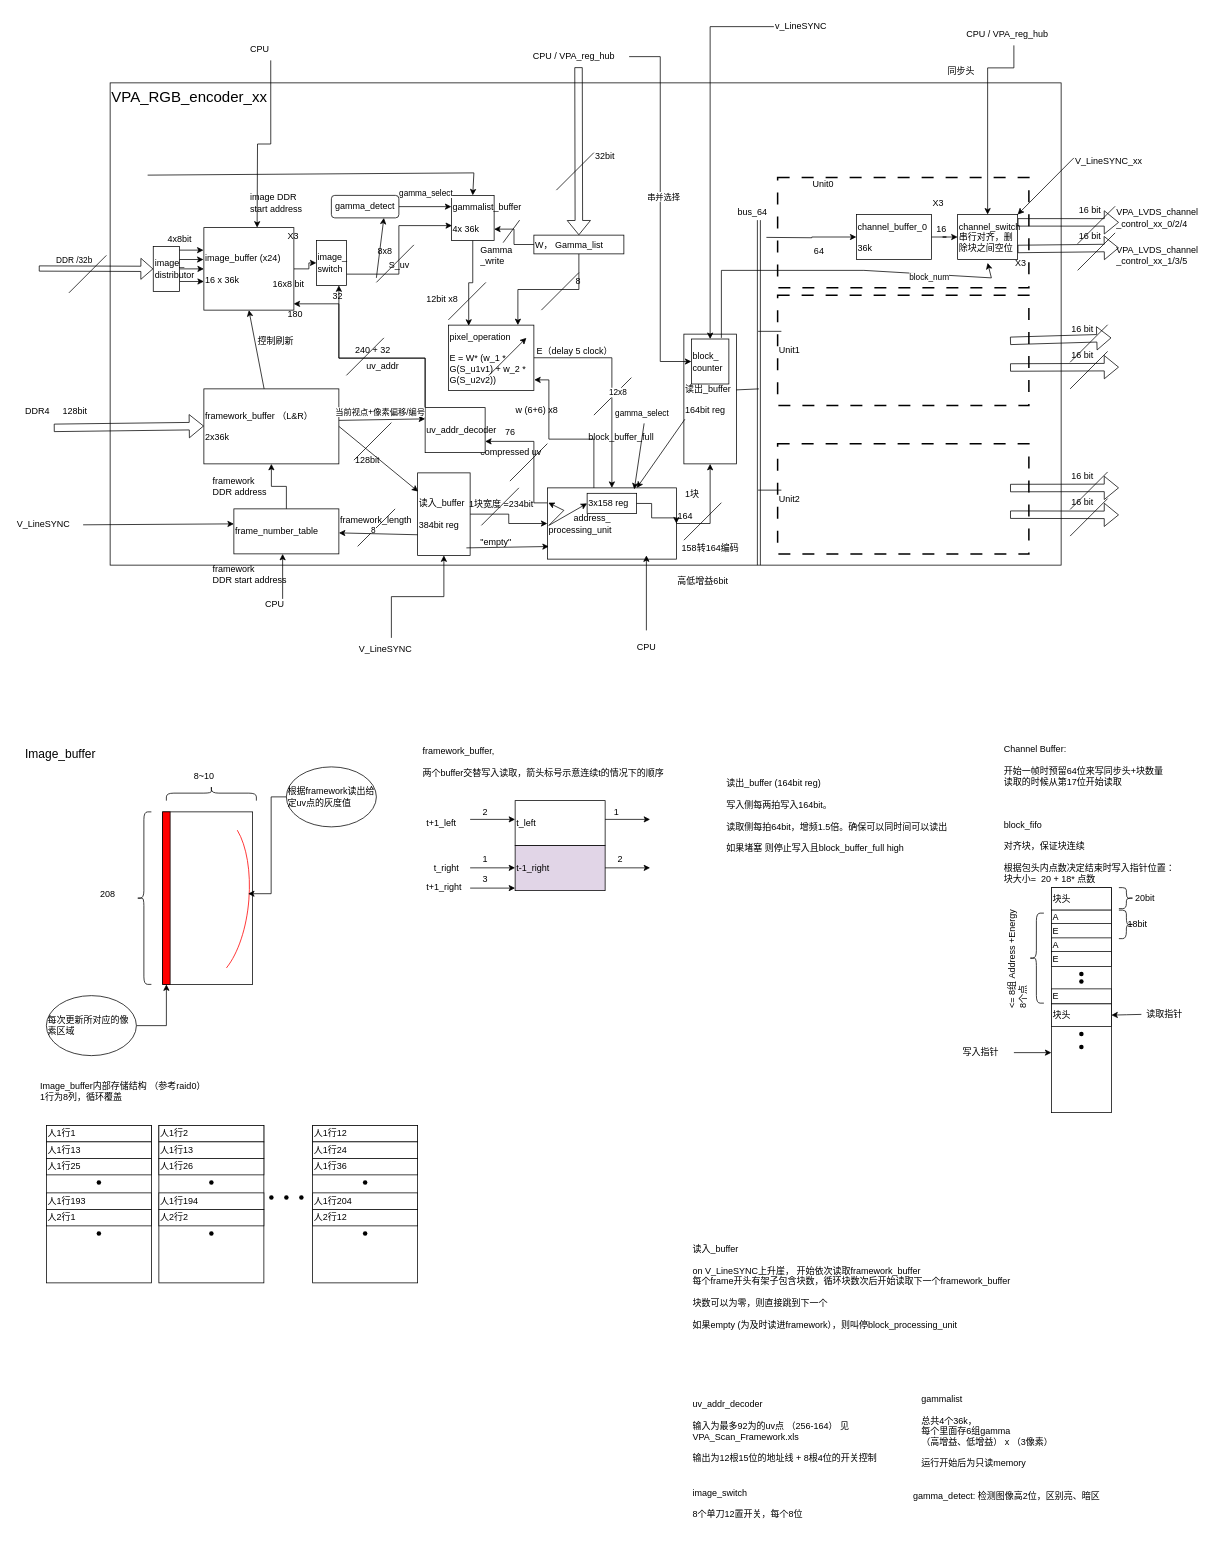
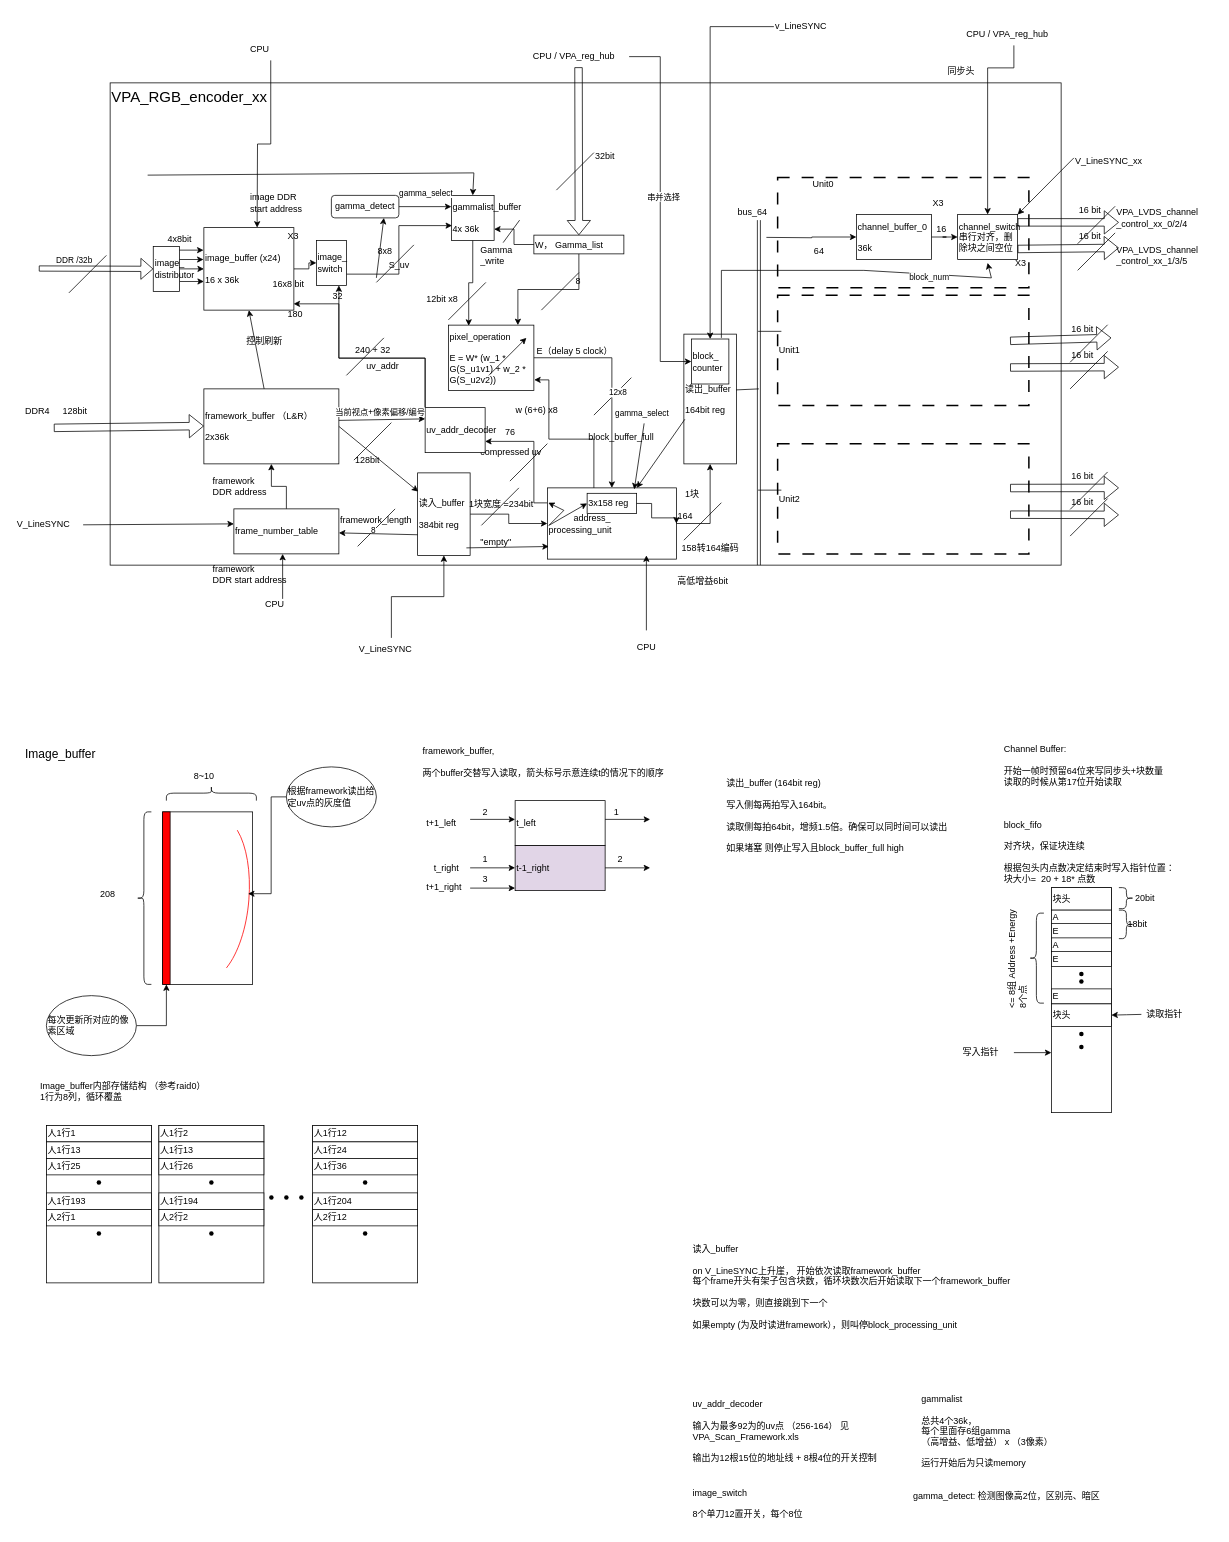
(282, 342) -> (271, 342)
